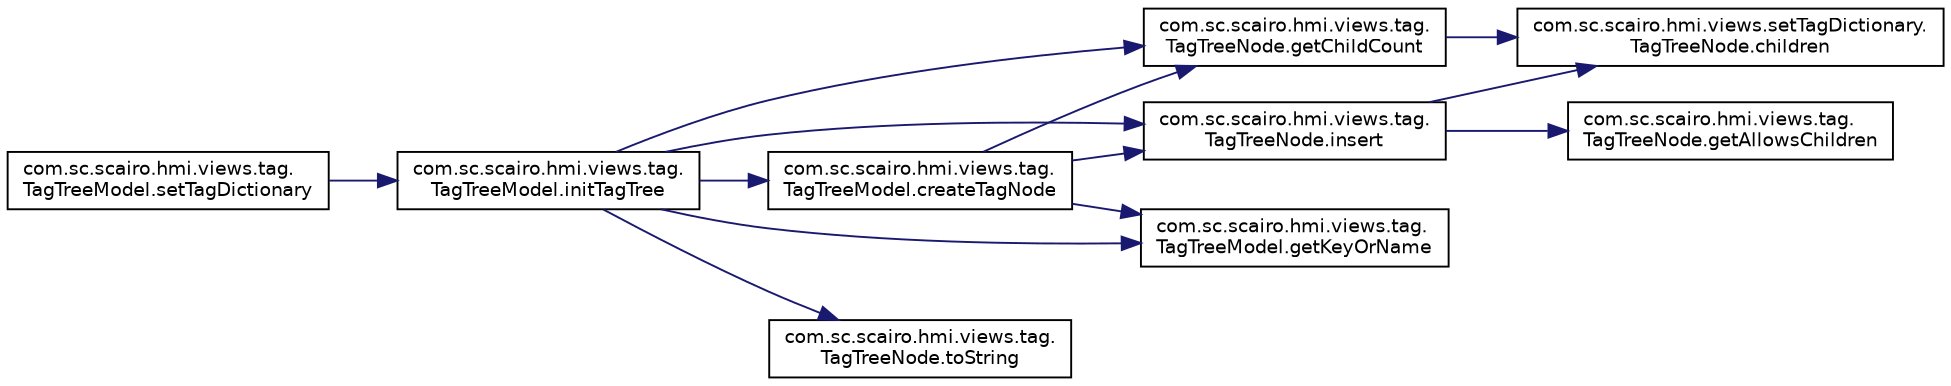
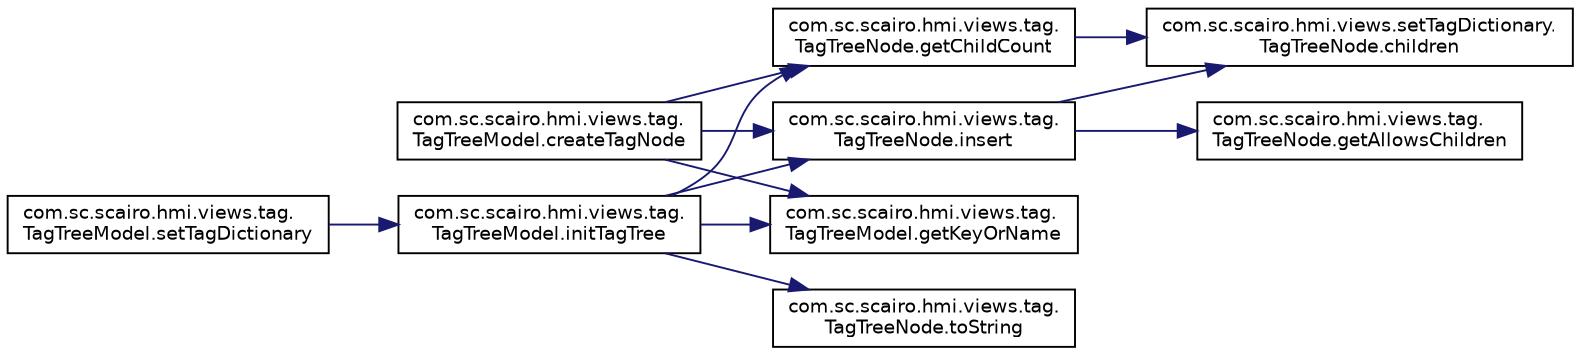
(724, 181) -> none
